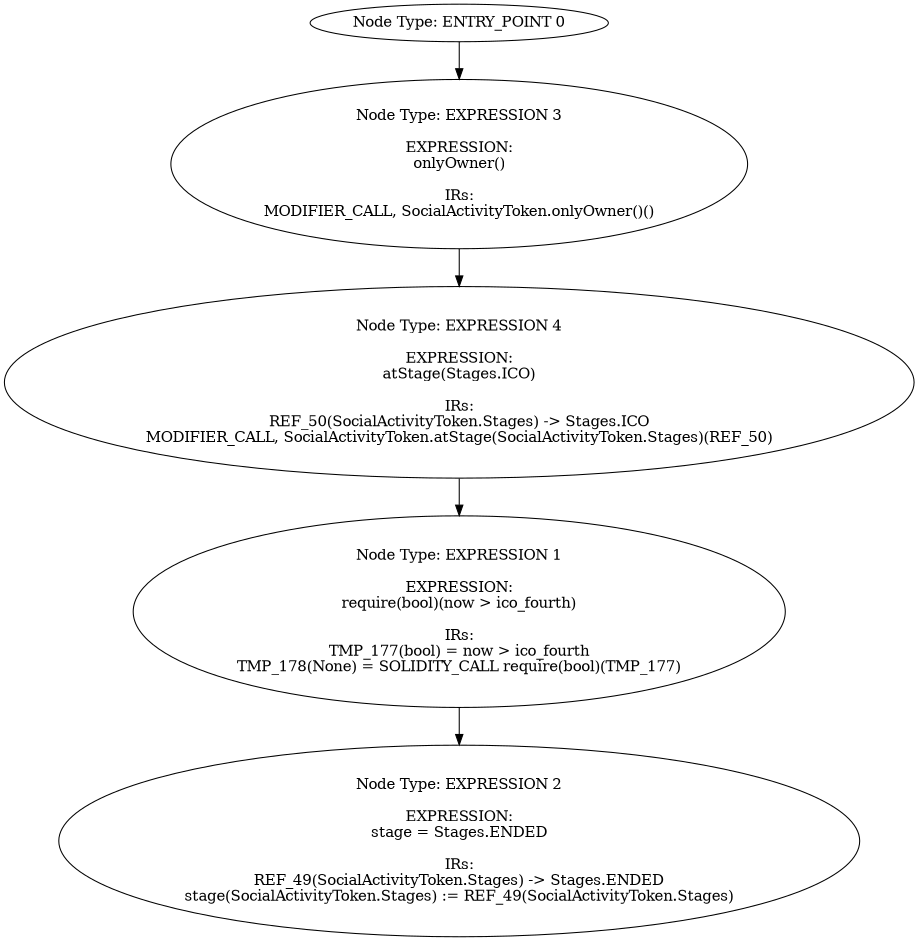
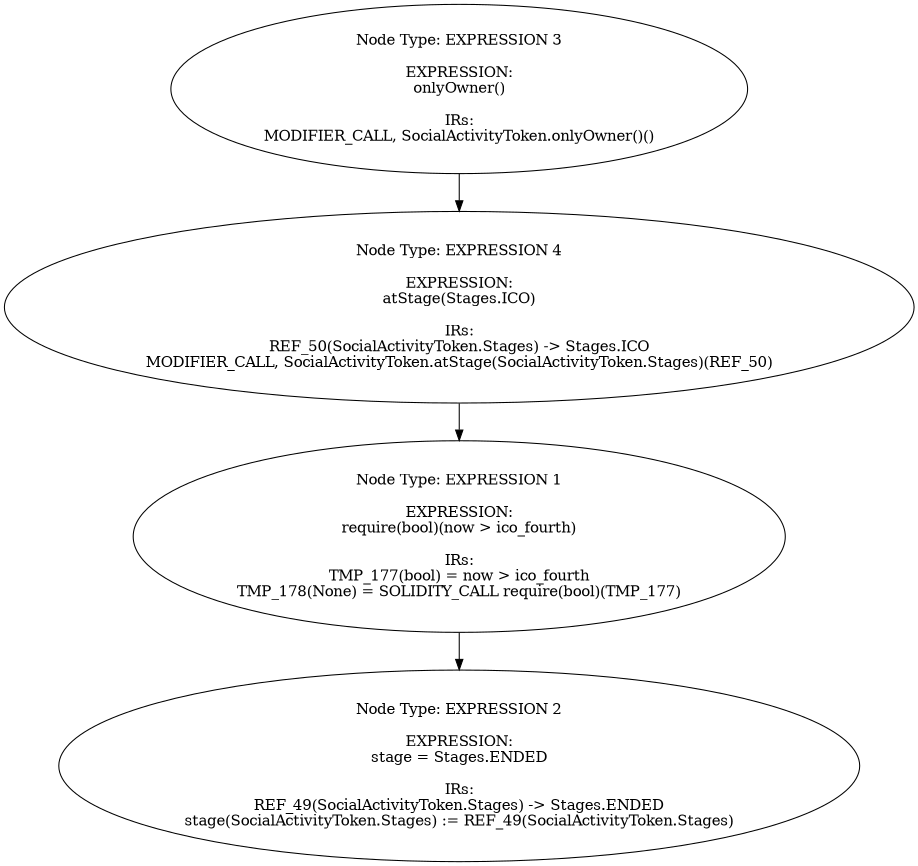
(459, 23) -> none
